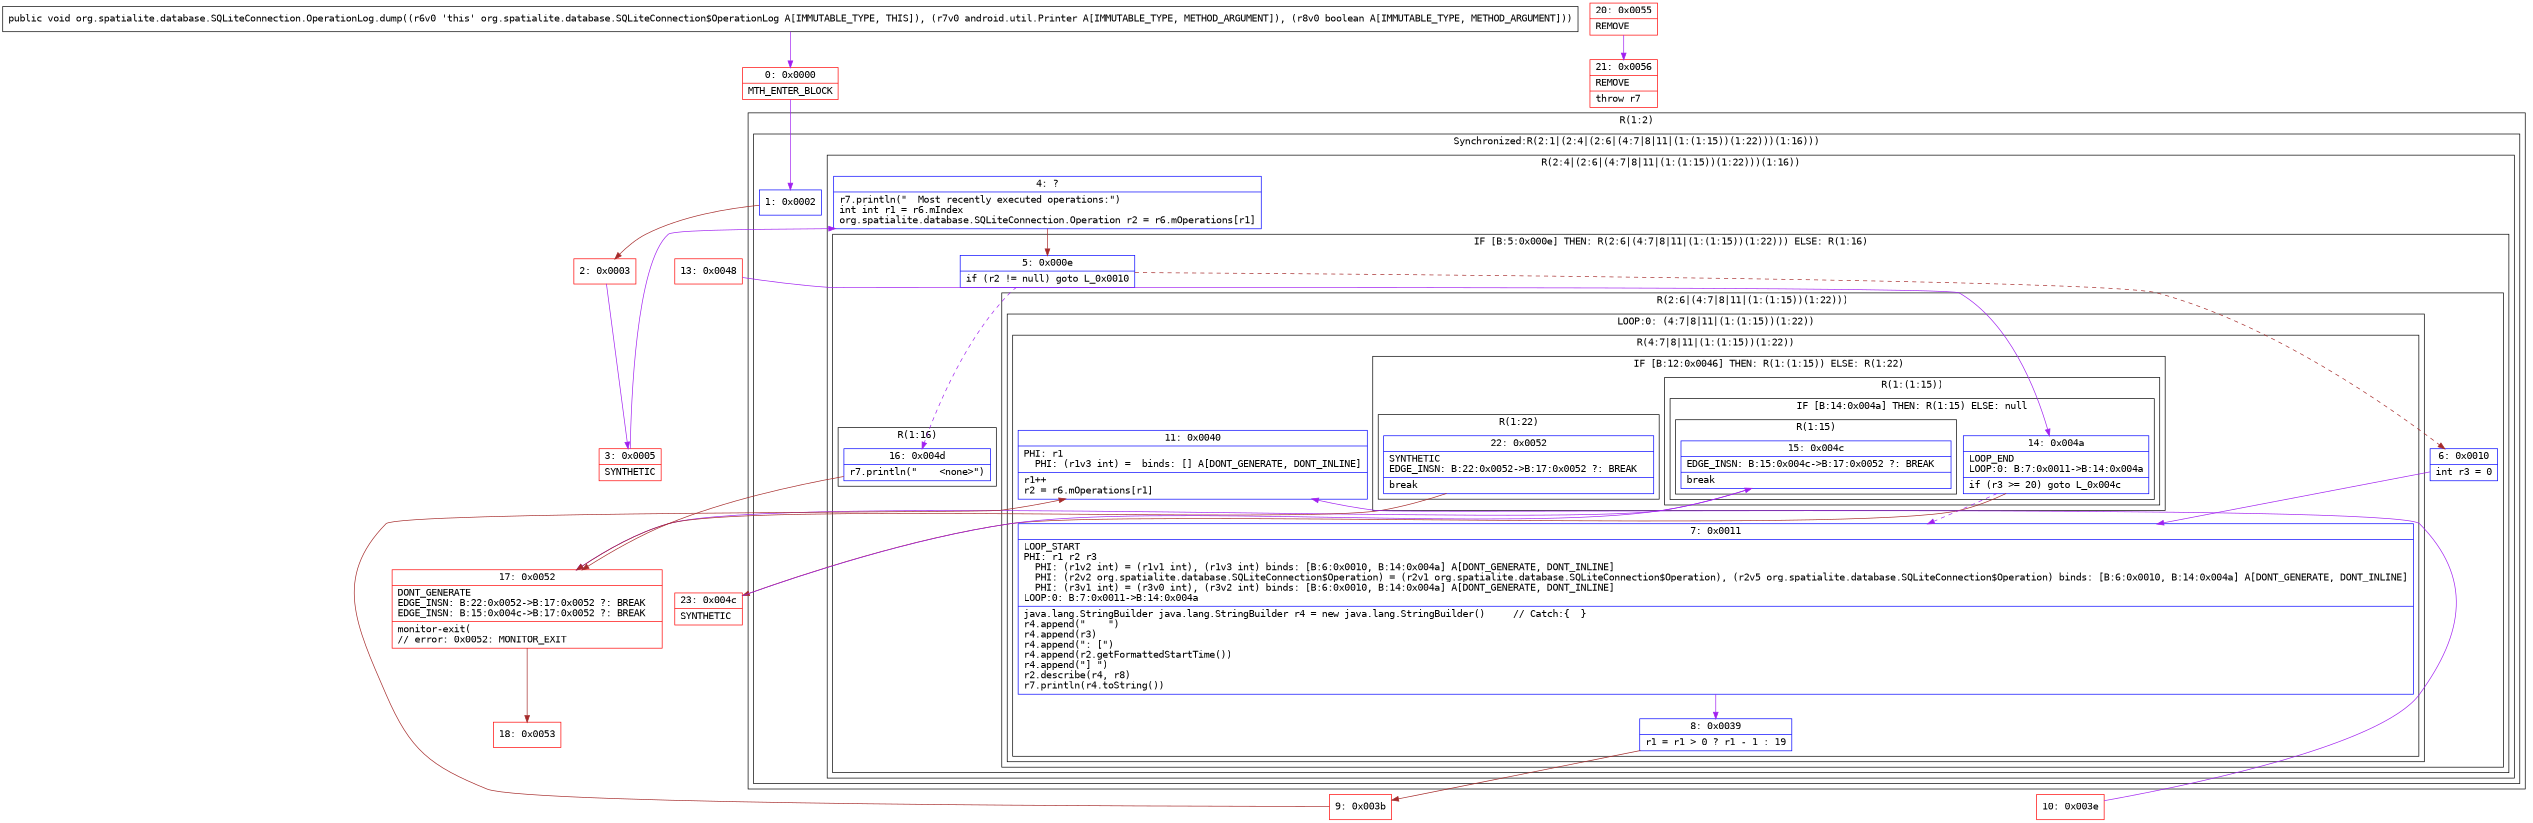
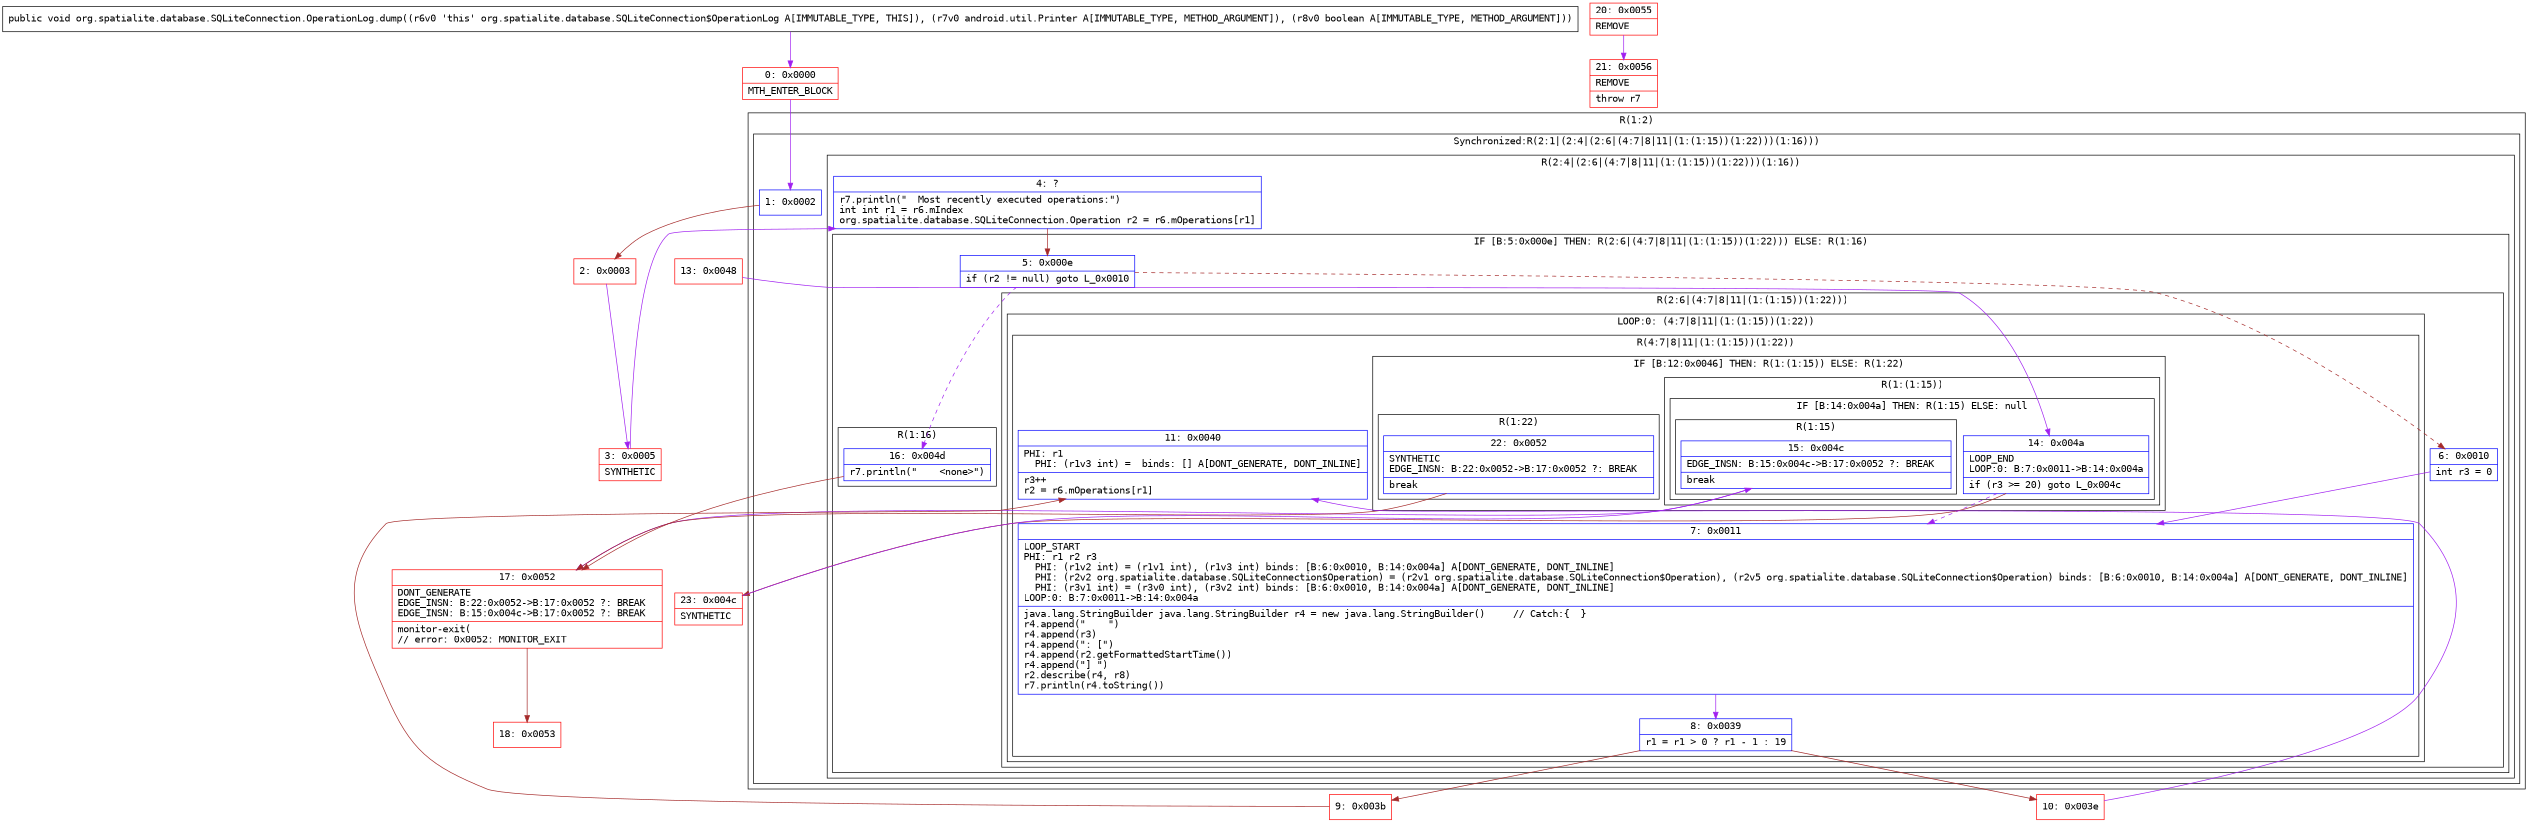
(1035, 480) -> (1035, 480)
none -> (1910, 774)
